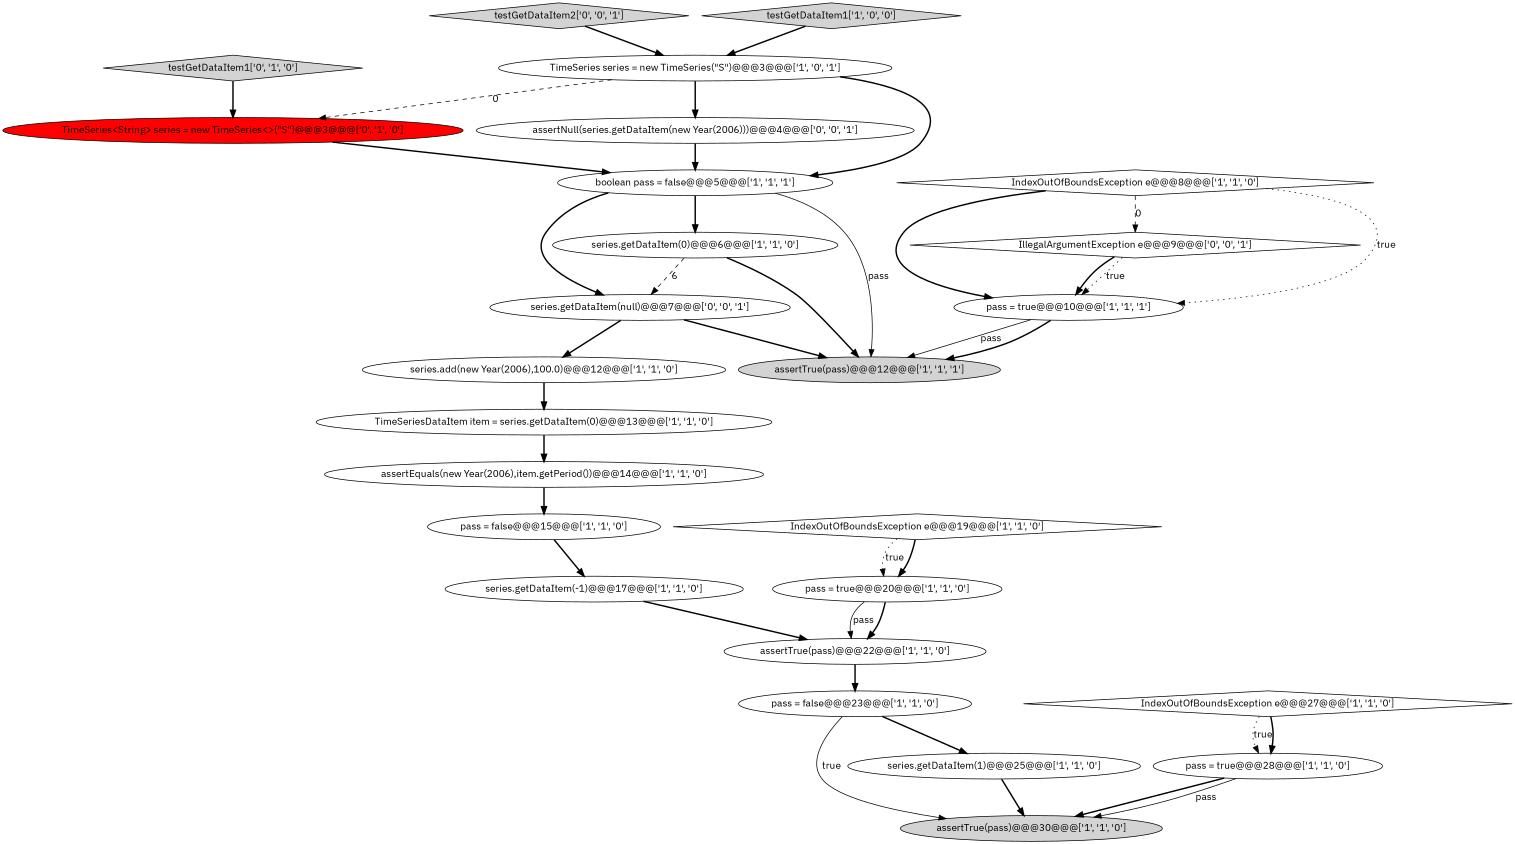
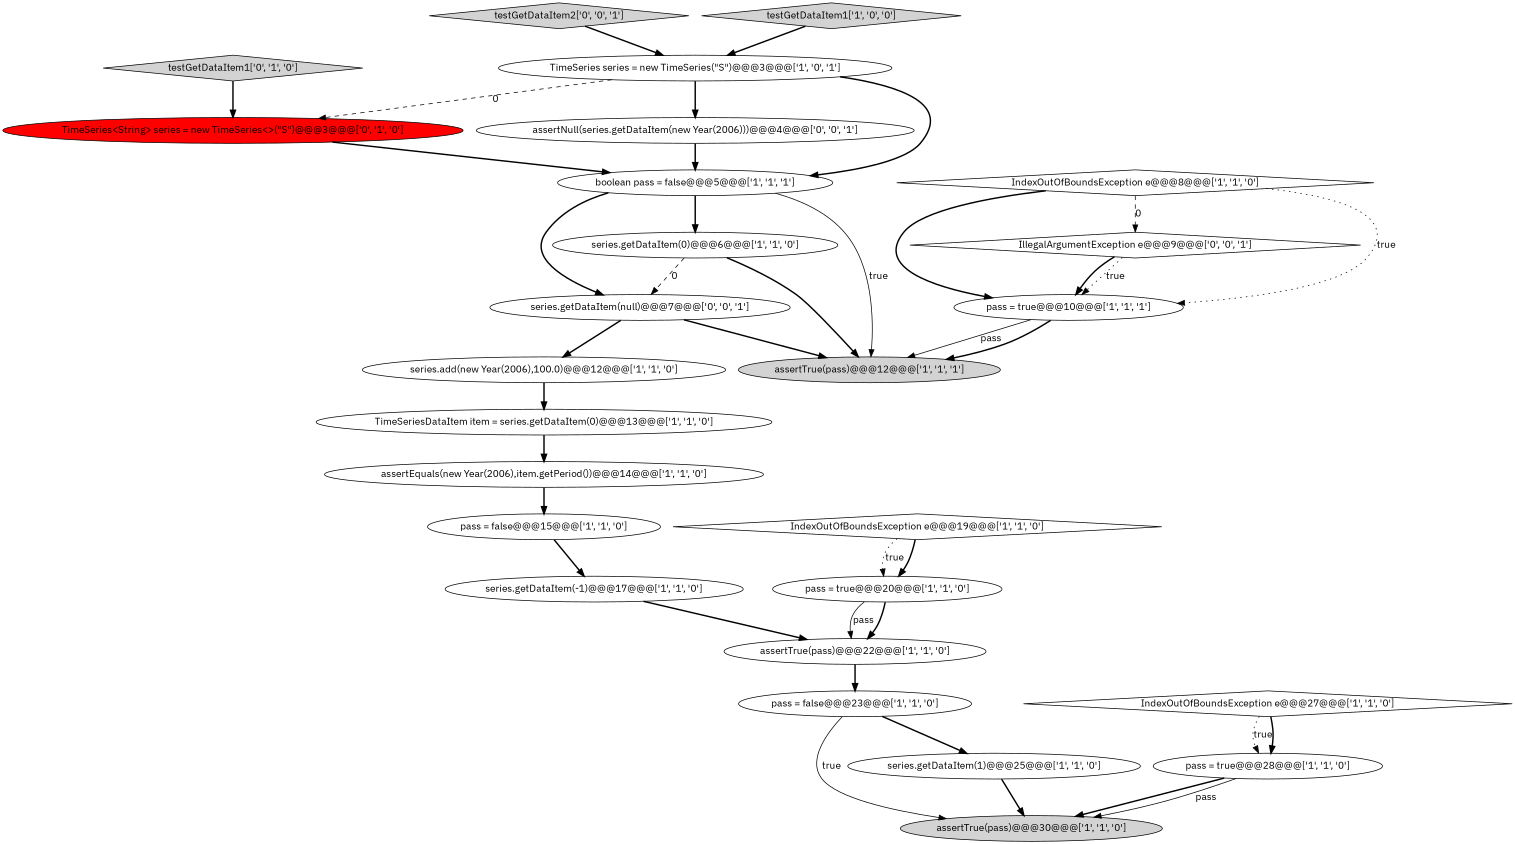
(675, 276) -> (675, 276)
(879, 276) -> (879, 276)
